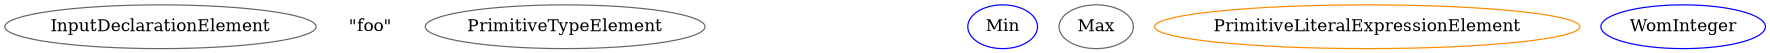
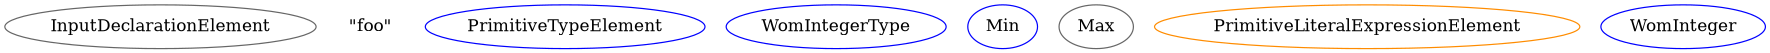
(565, 27) -> (565, 27)
none -> (836, 27)
